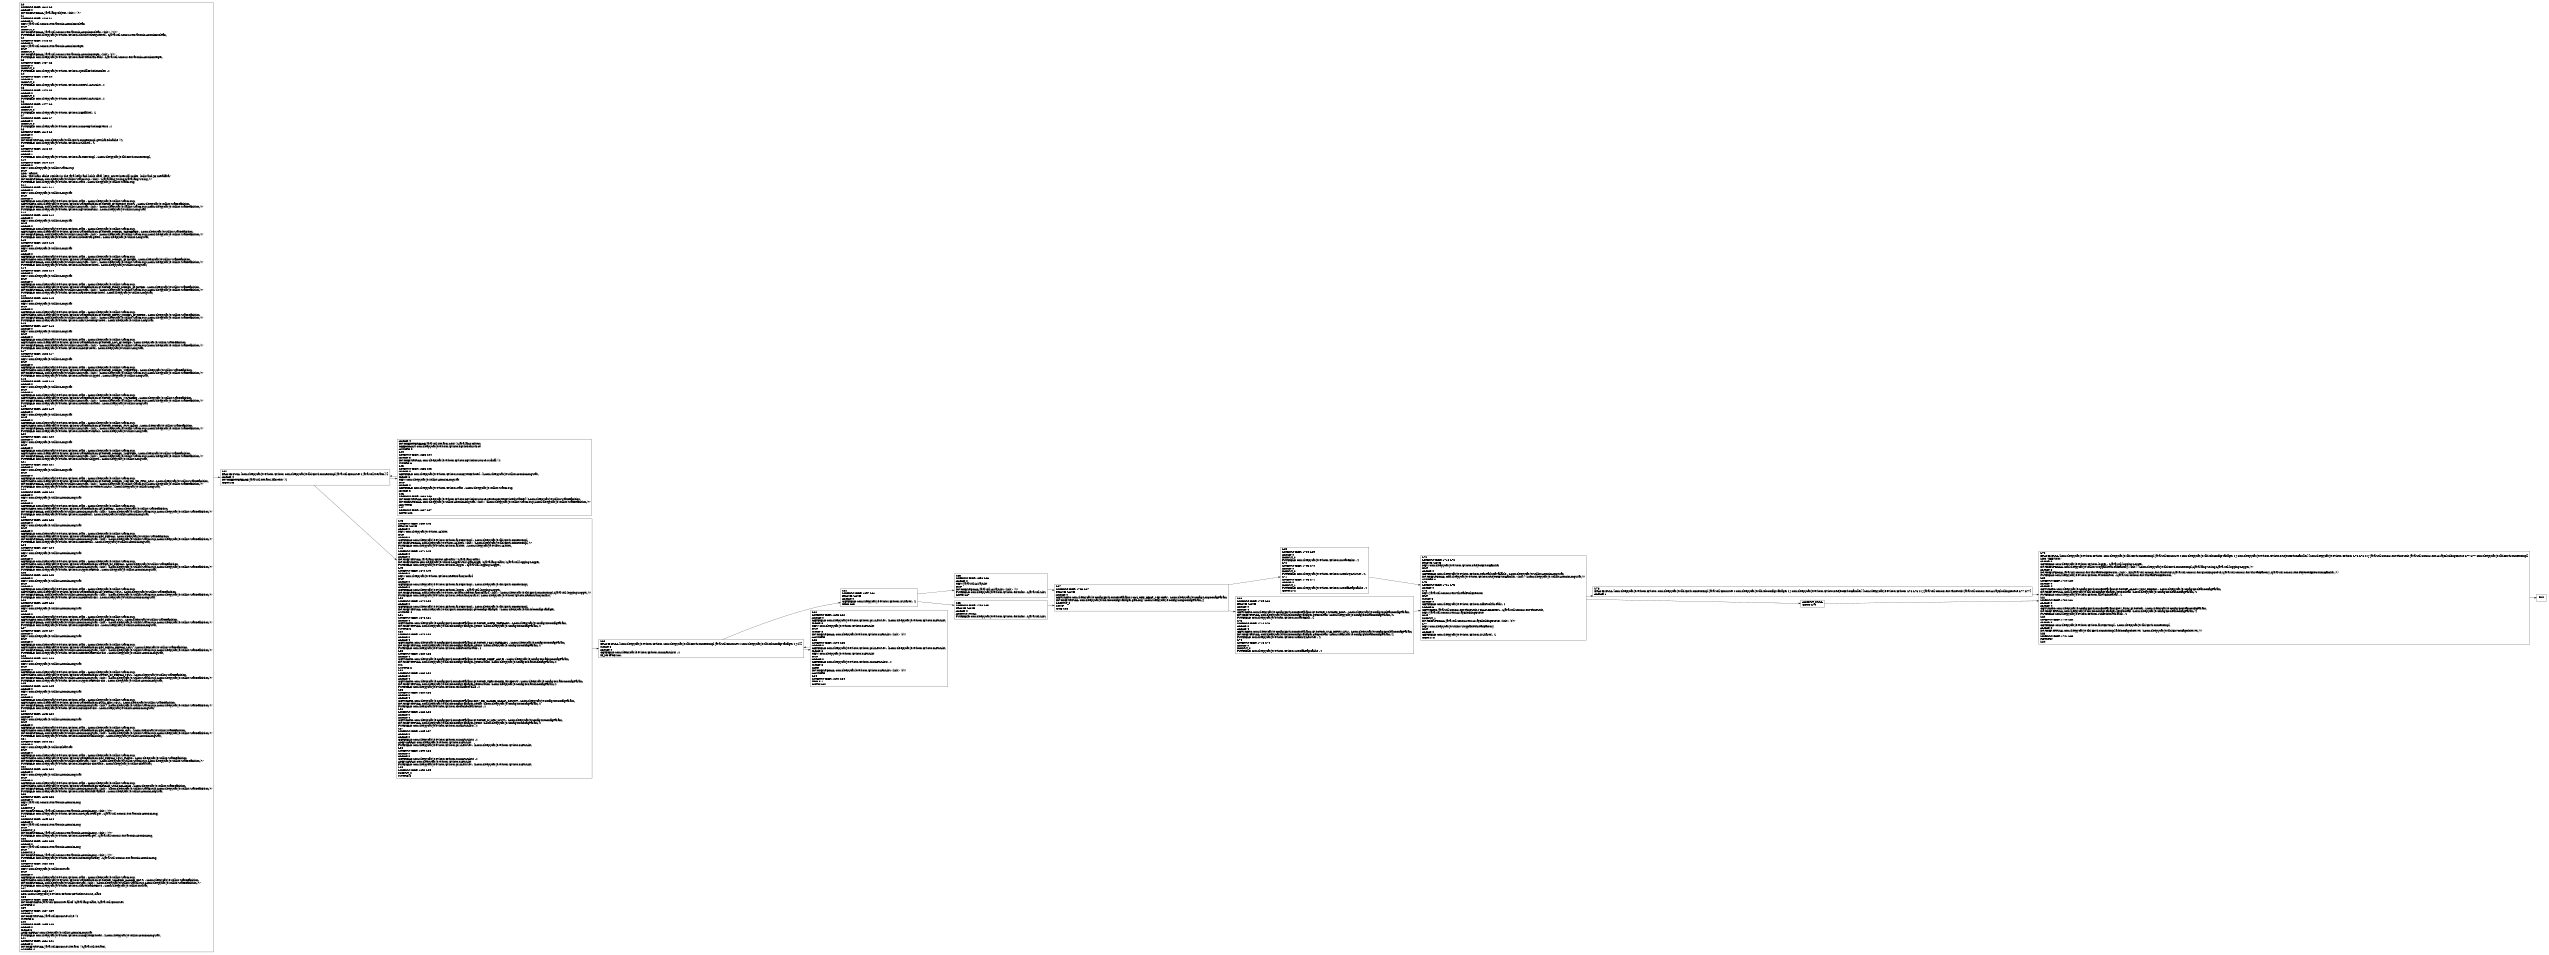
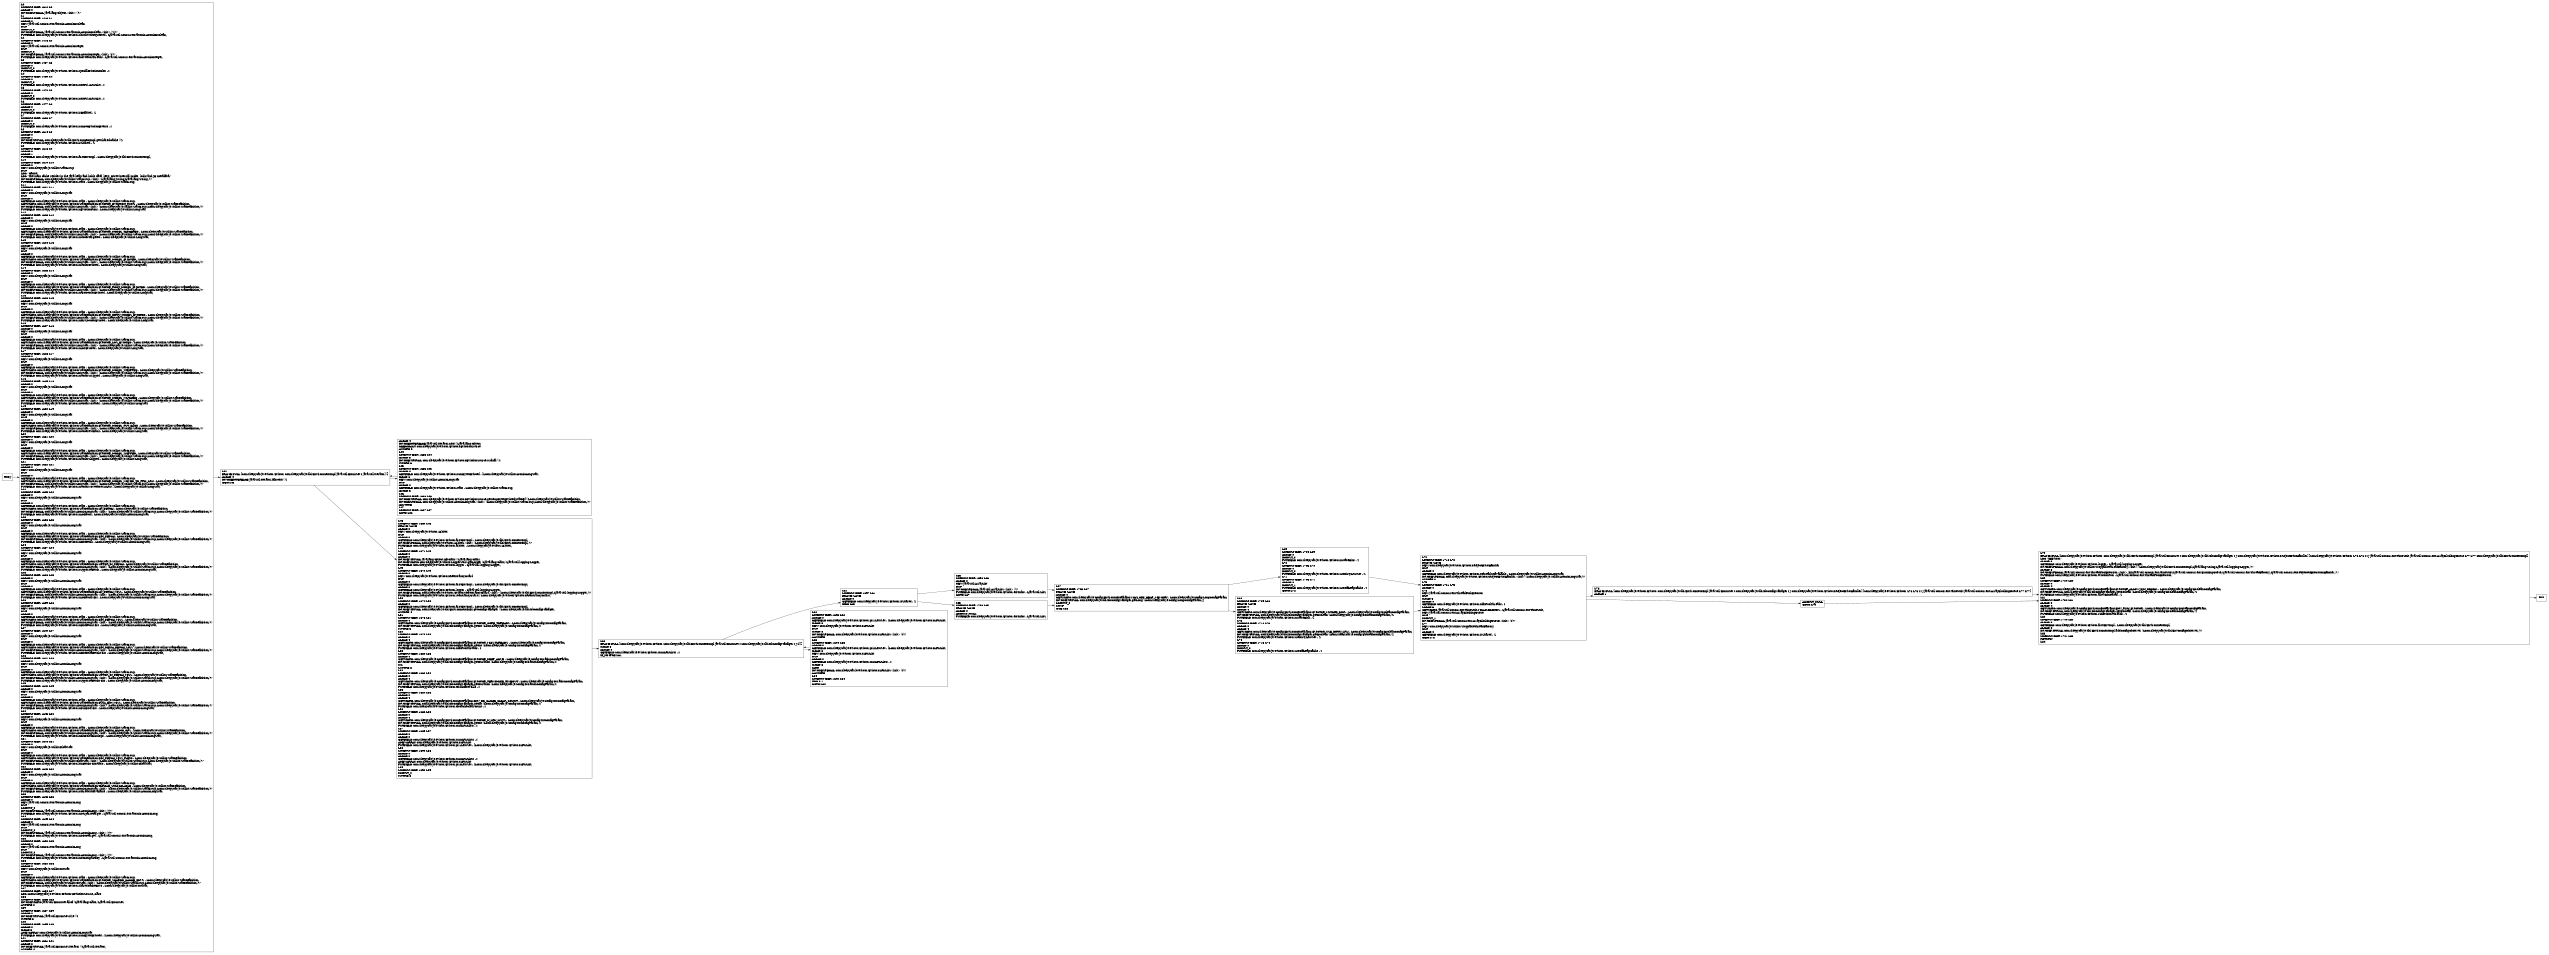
none -> (8, 477)
